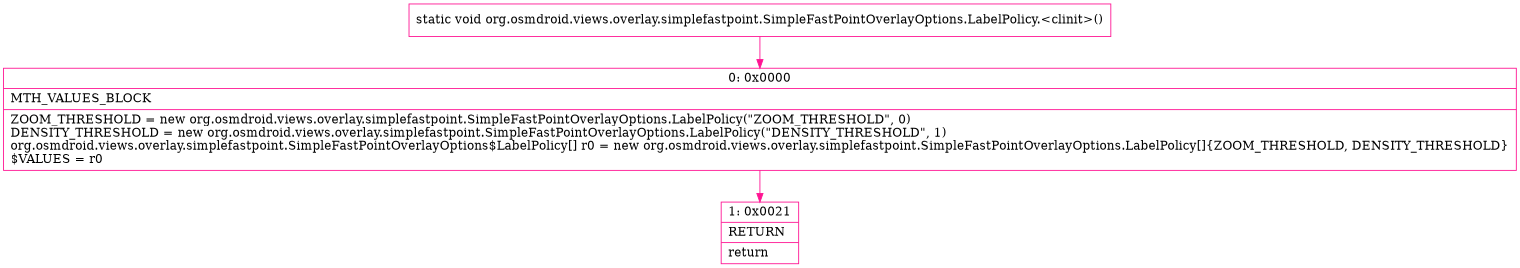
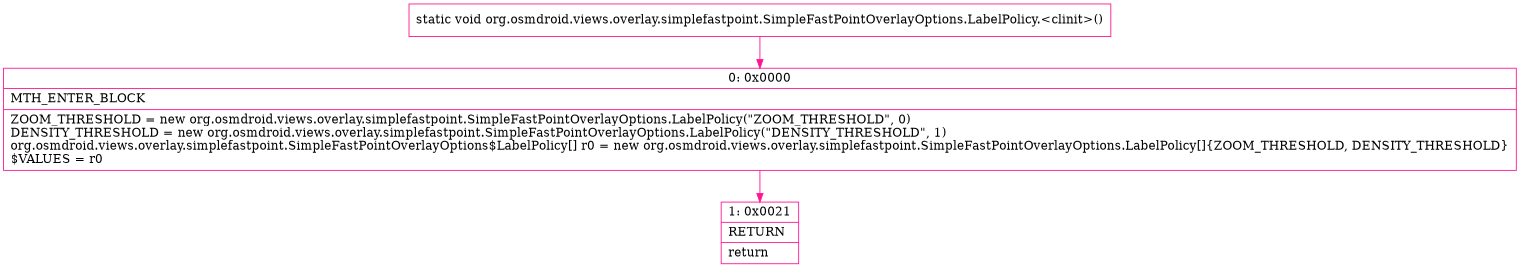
(81, 99) -> (78, 99)
